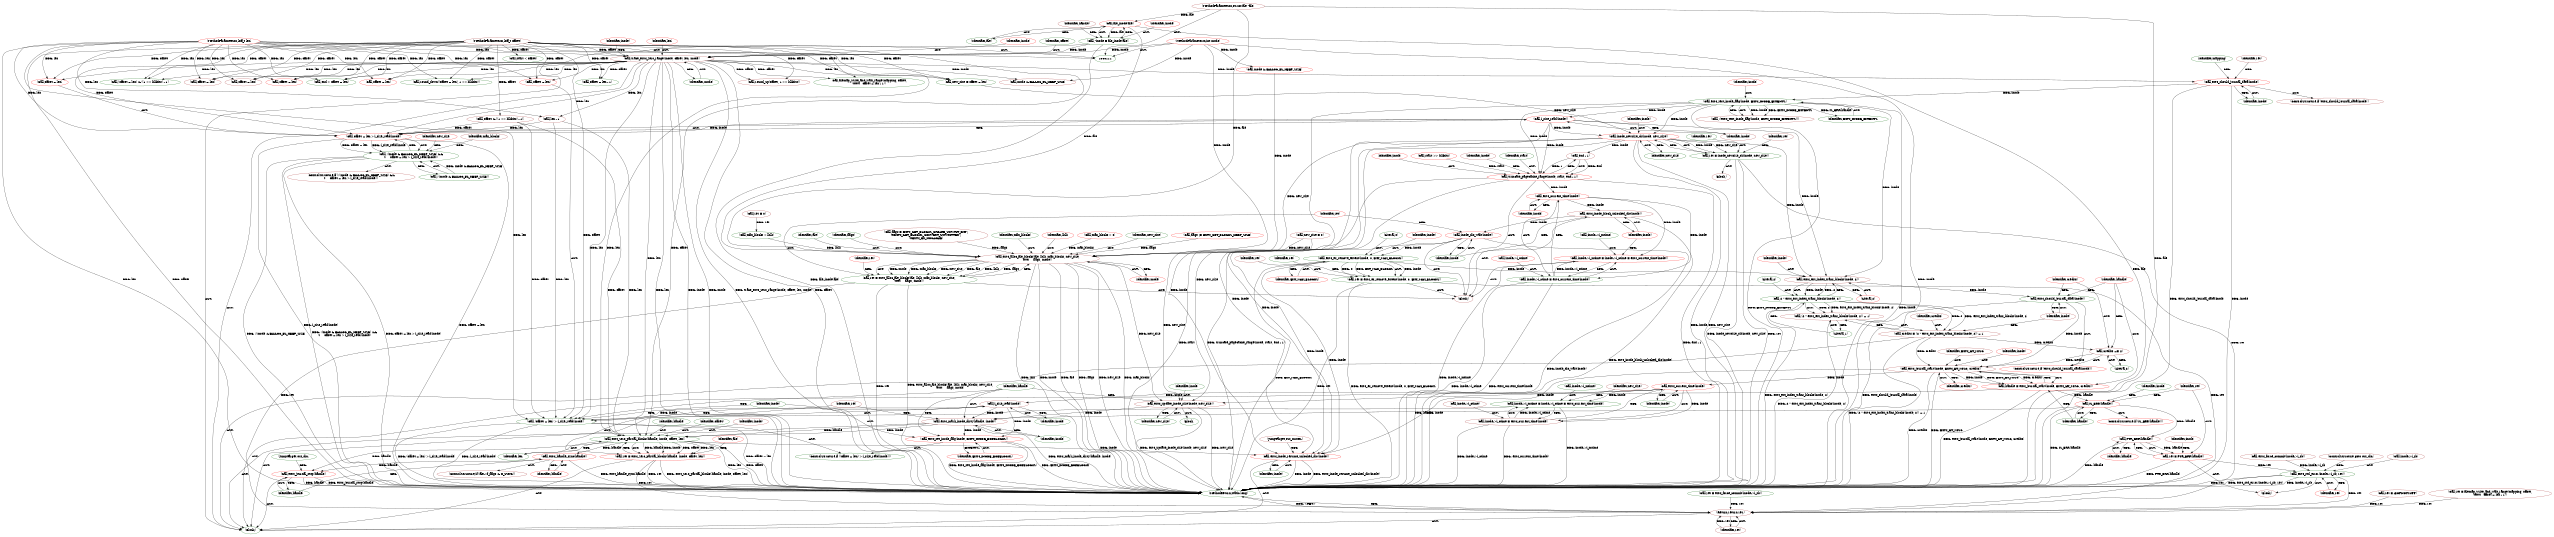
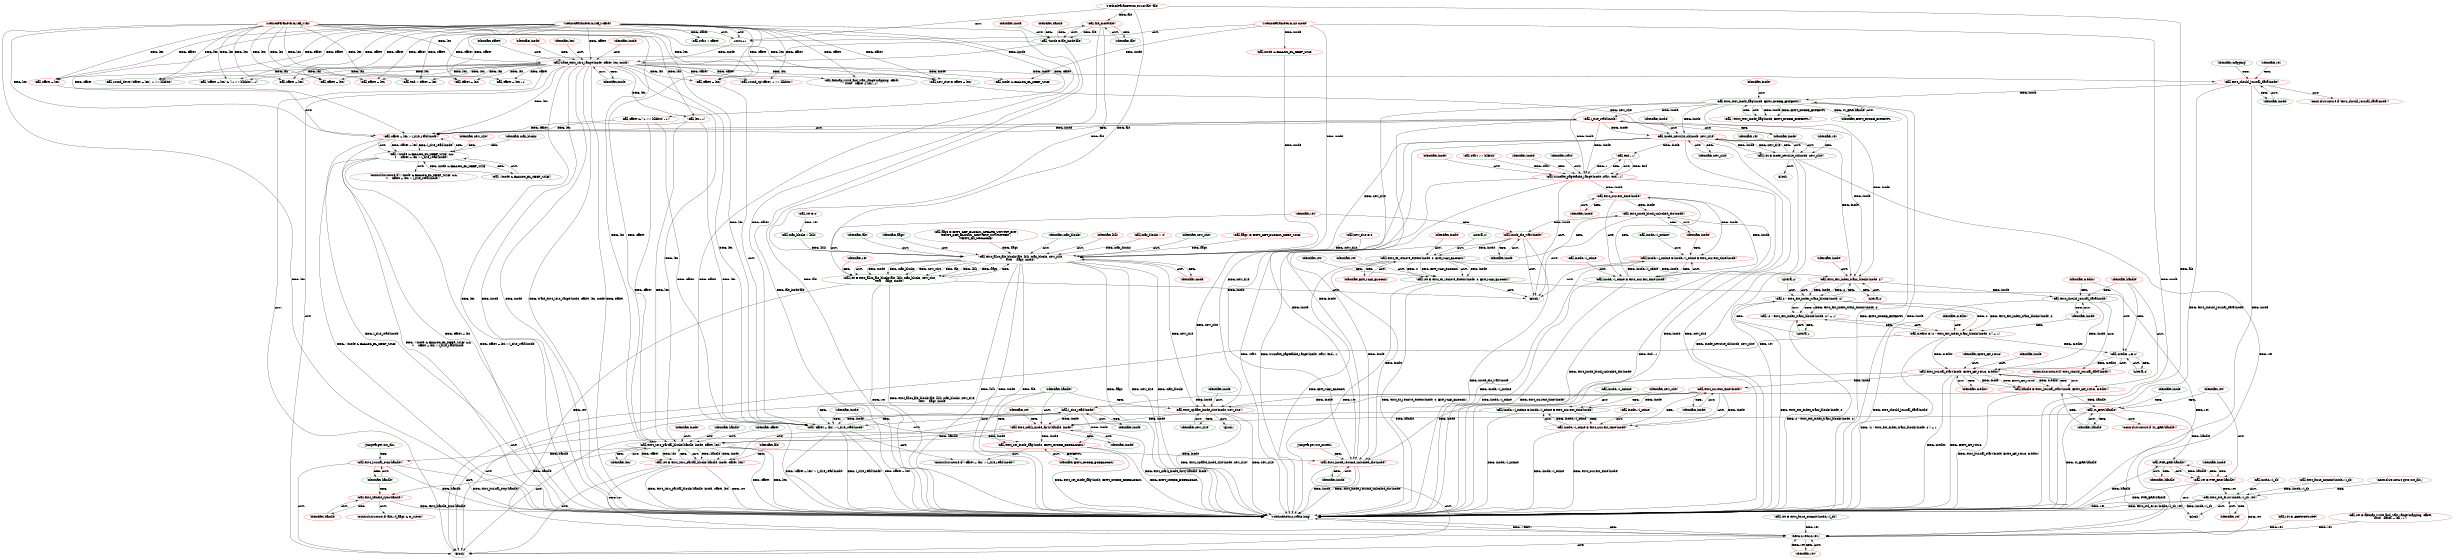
(941, 55) -> (689, 56)
(433, 462) -> none
